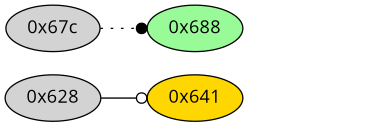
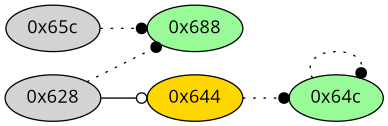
(53, 28) -> (53, 28)
none -> (119, 66)
(195, 98) -> (195, 98)
none -> (336, 98)
